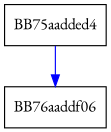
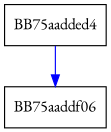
(55, 107) -> (55, 107)
